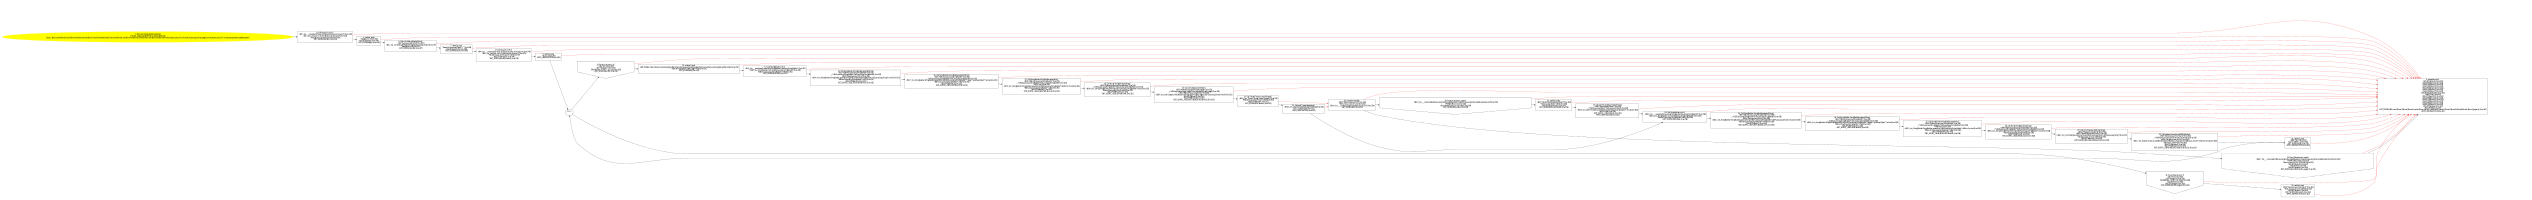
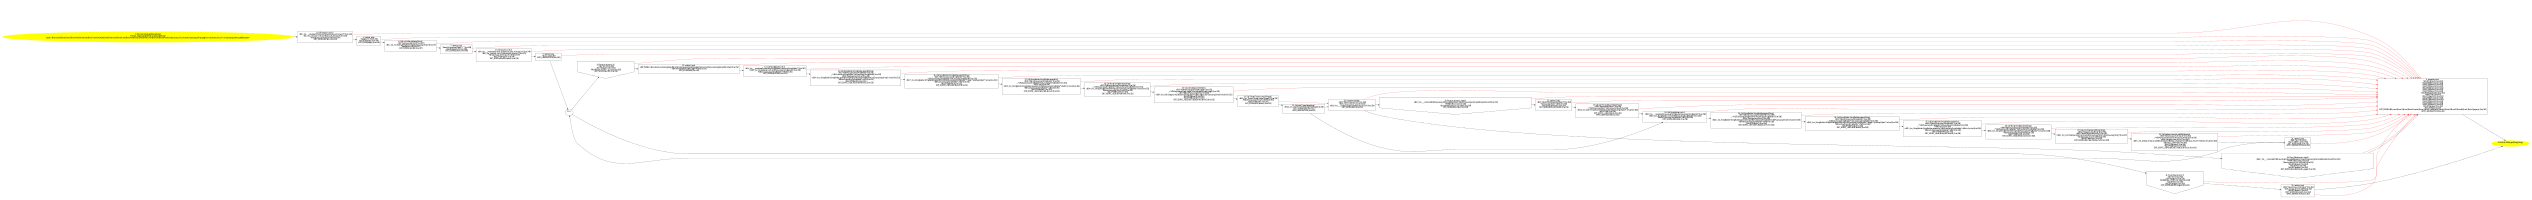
none -> (2510, 143)
